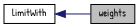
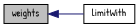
(78, 14) -> (71, 14)
